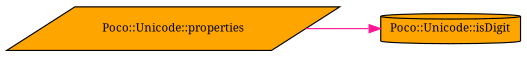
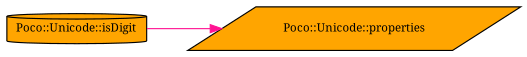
(337, 29) -> (179, 29)
